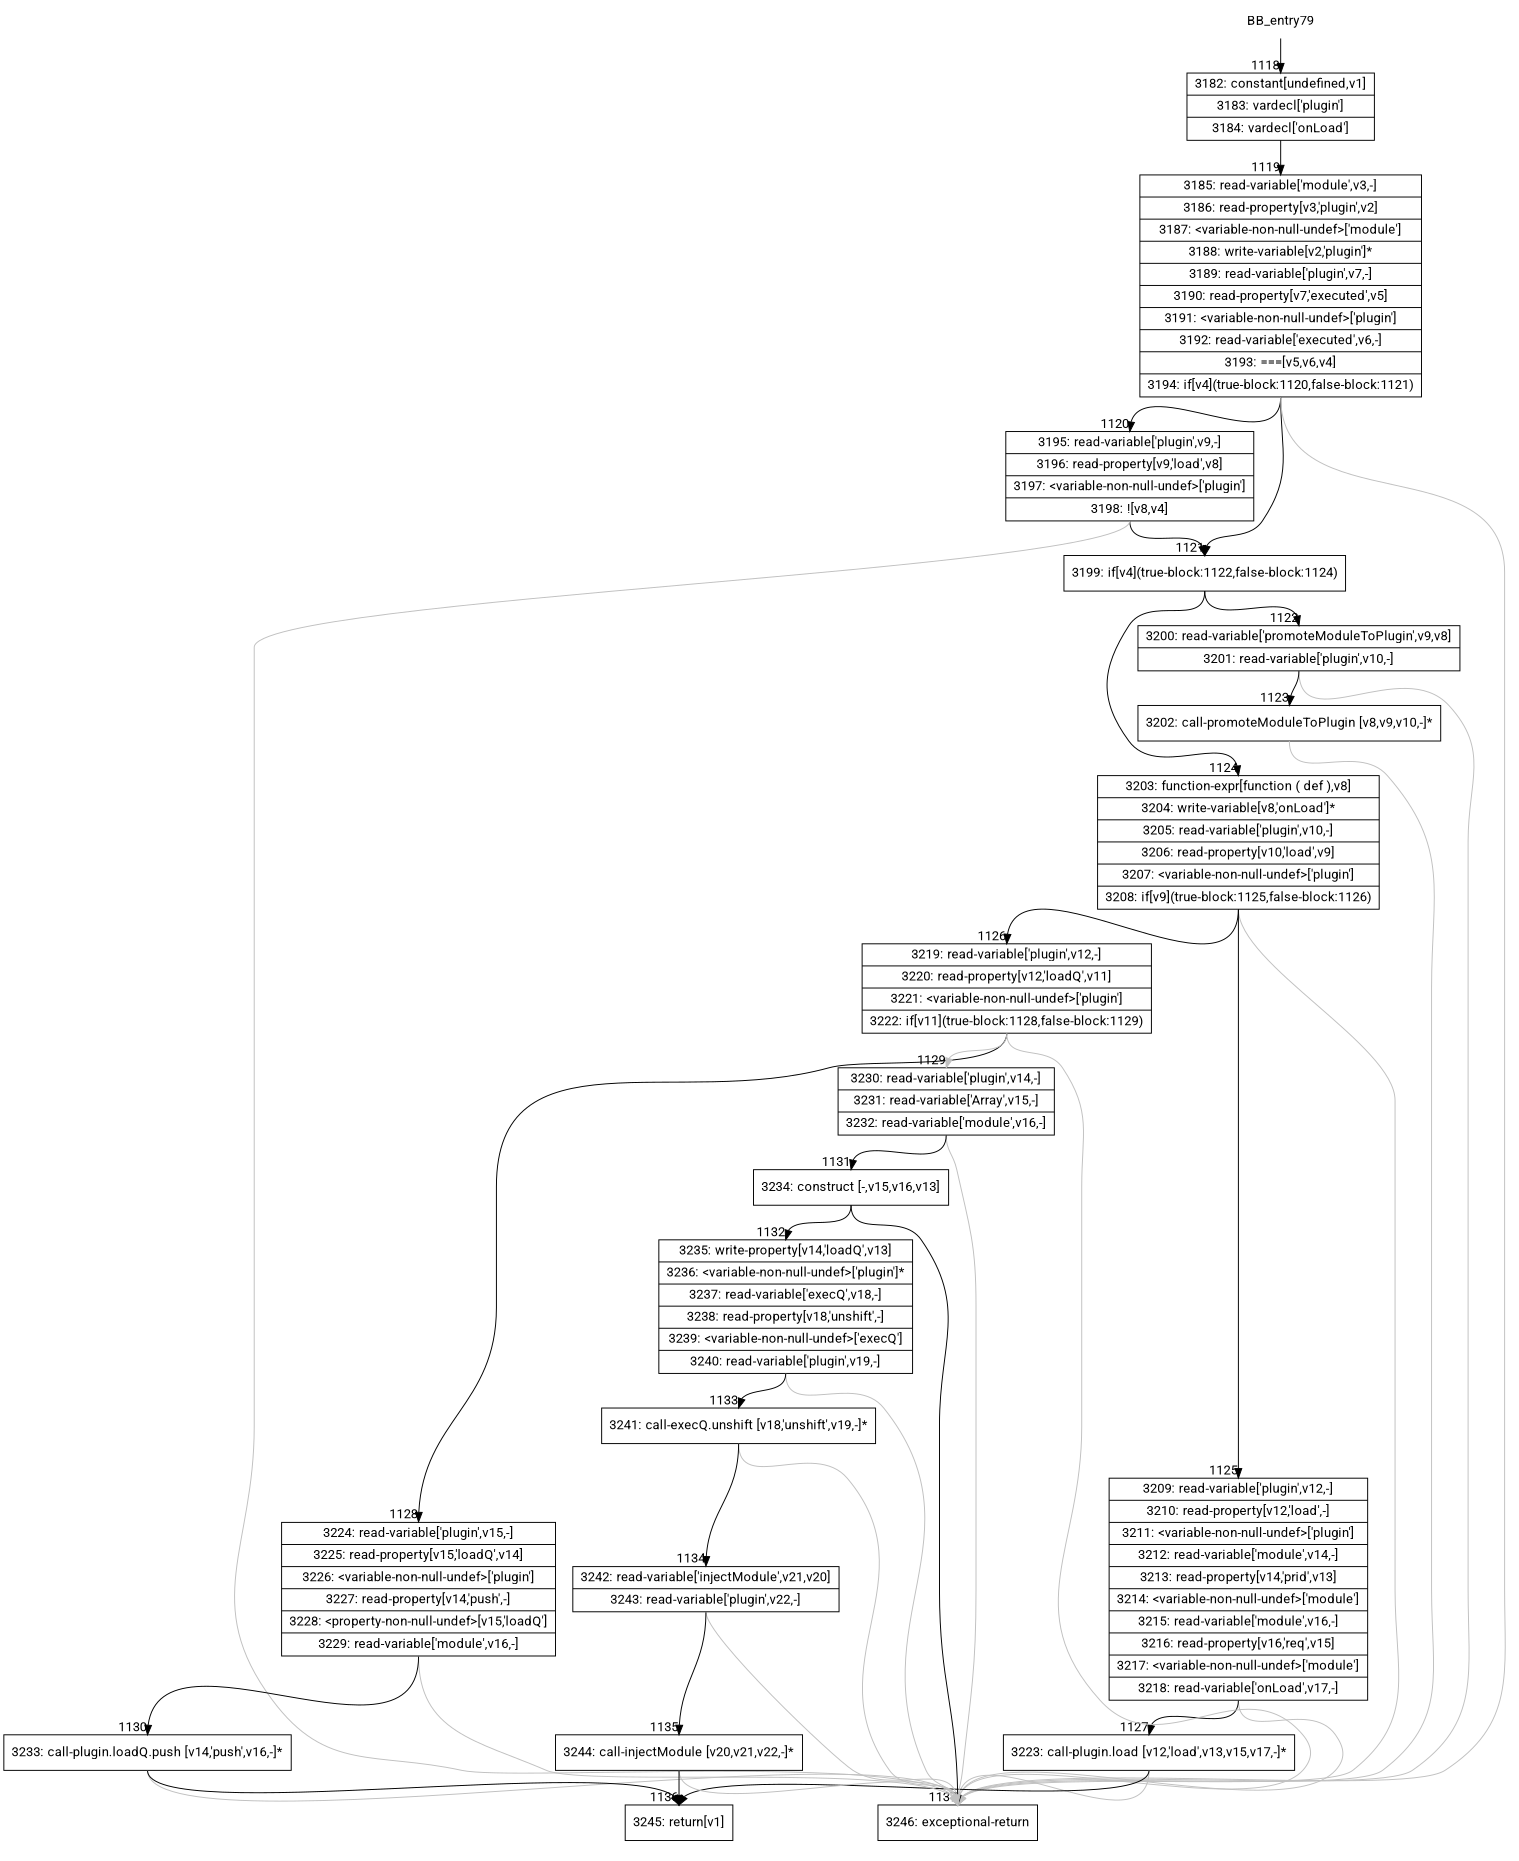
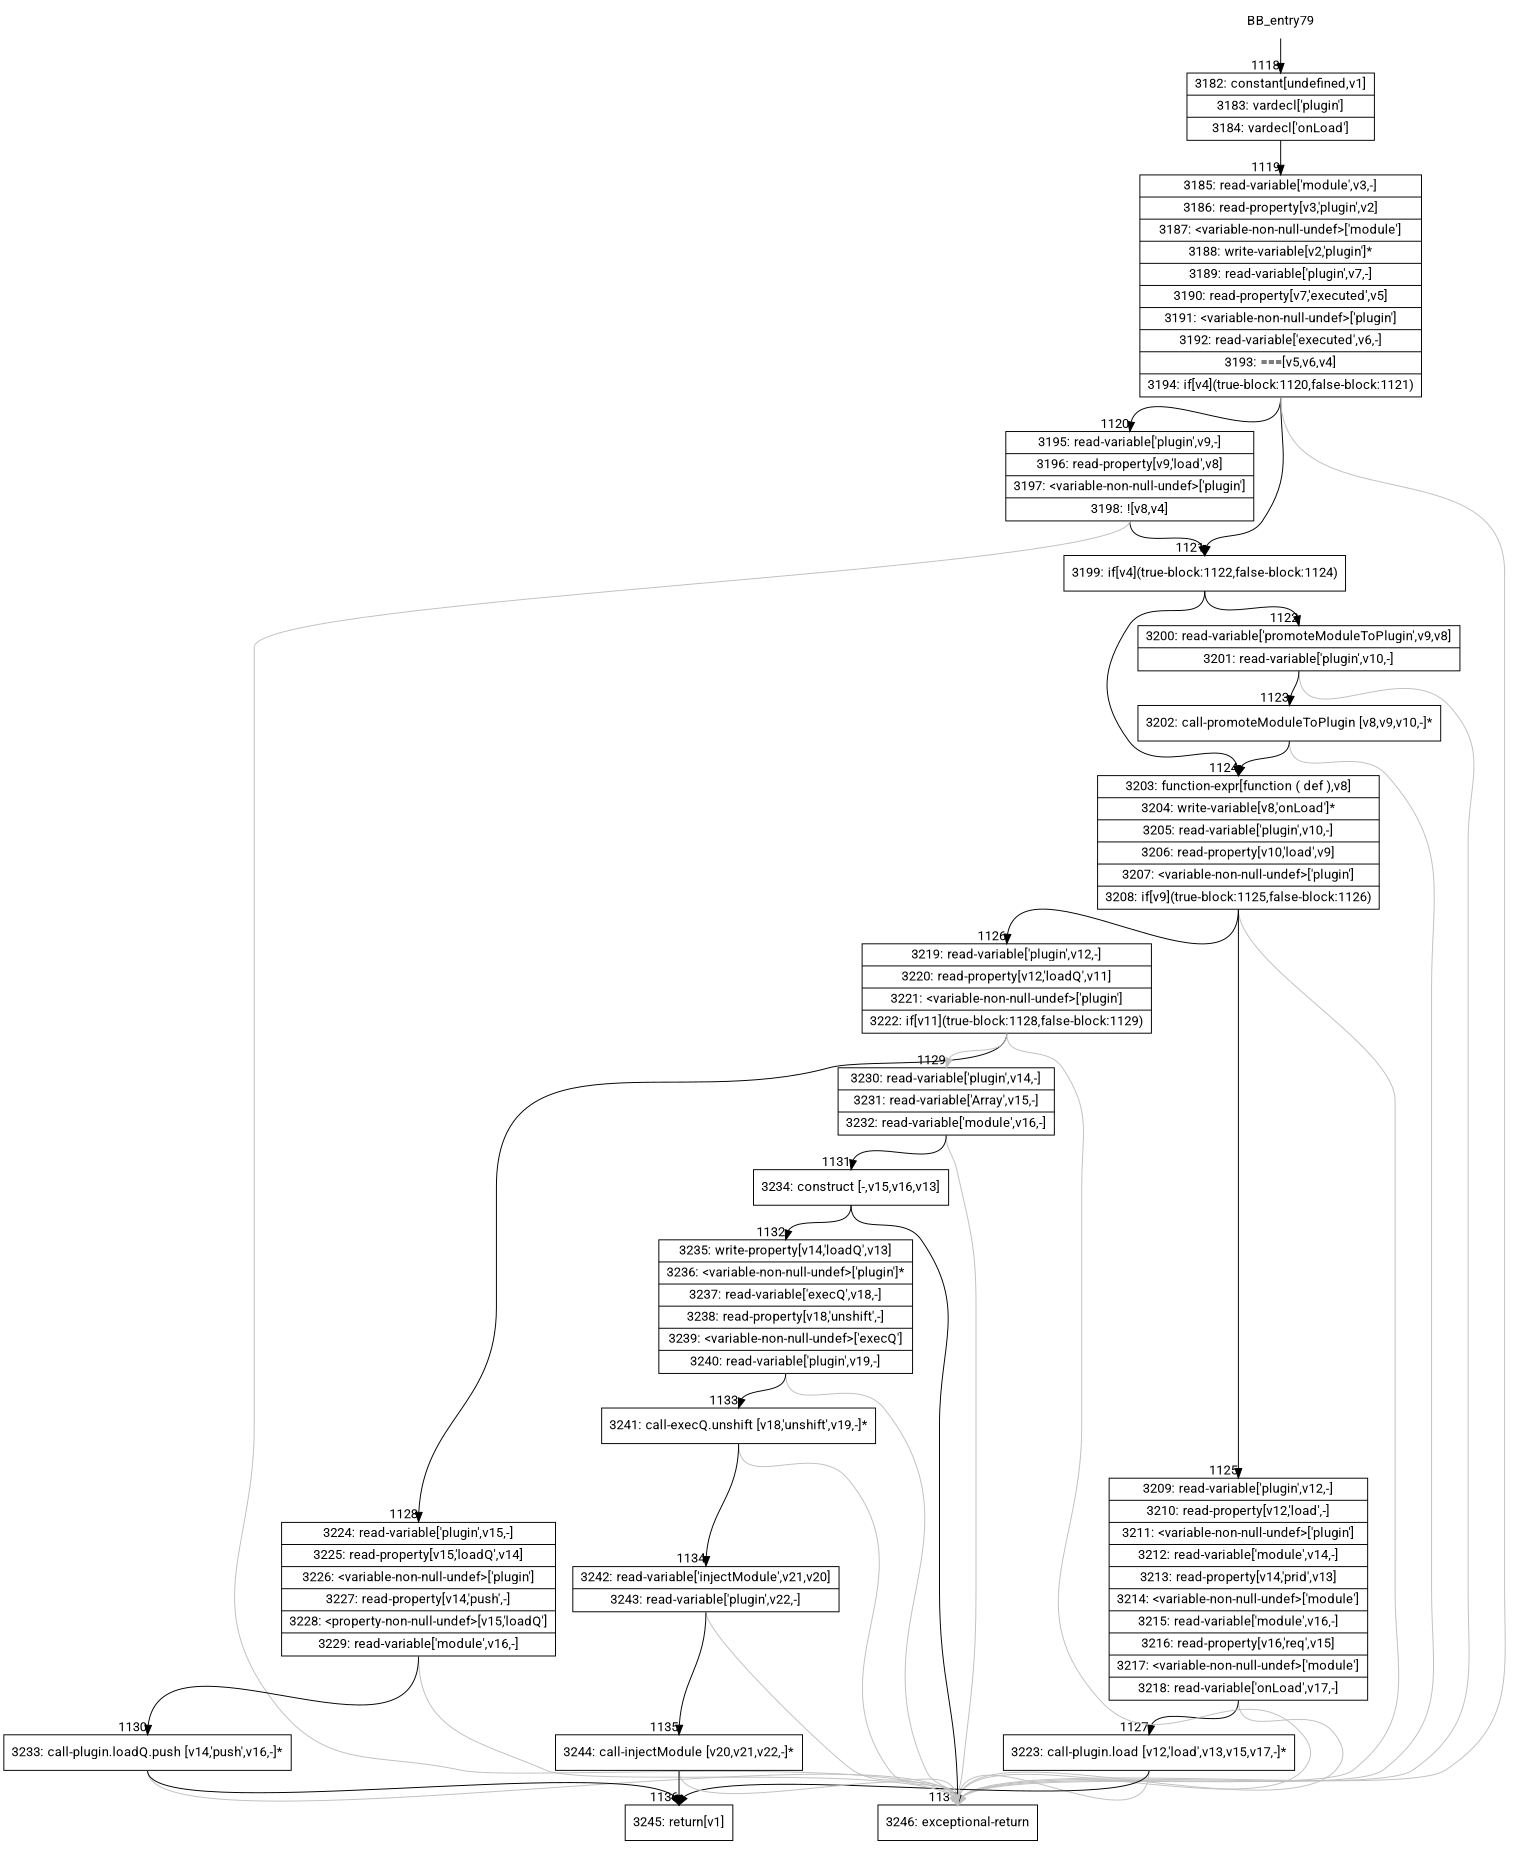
none -> (1269, 758)
